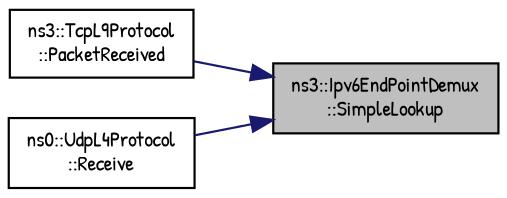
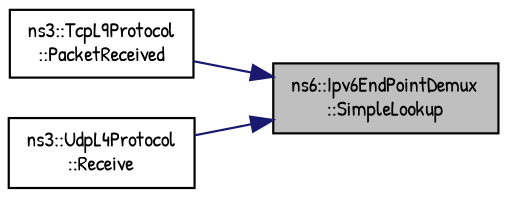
(386, 98) -> (386, 98)
(102, 153) -> (102, 153)
